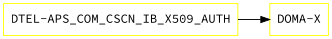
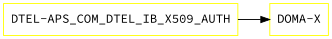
(121, 20) -> (121, 20)
